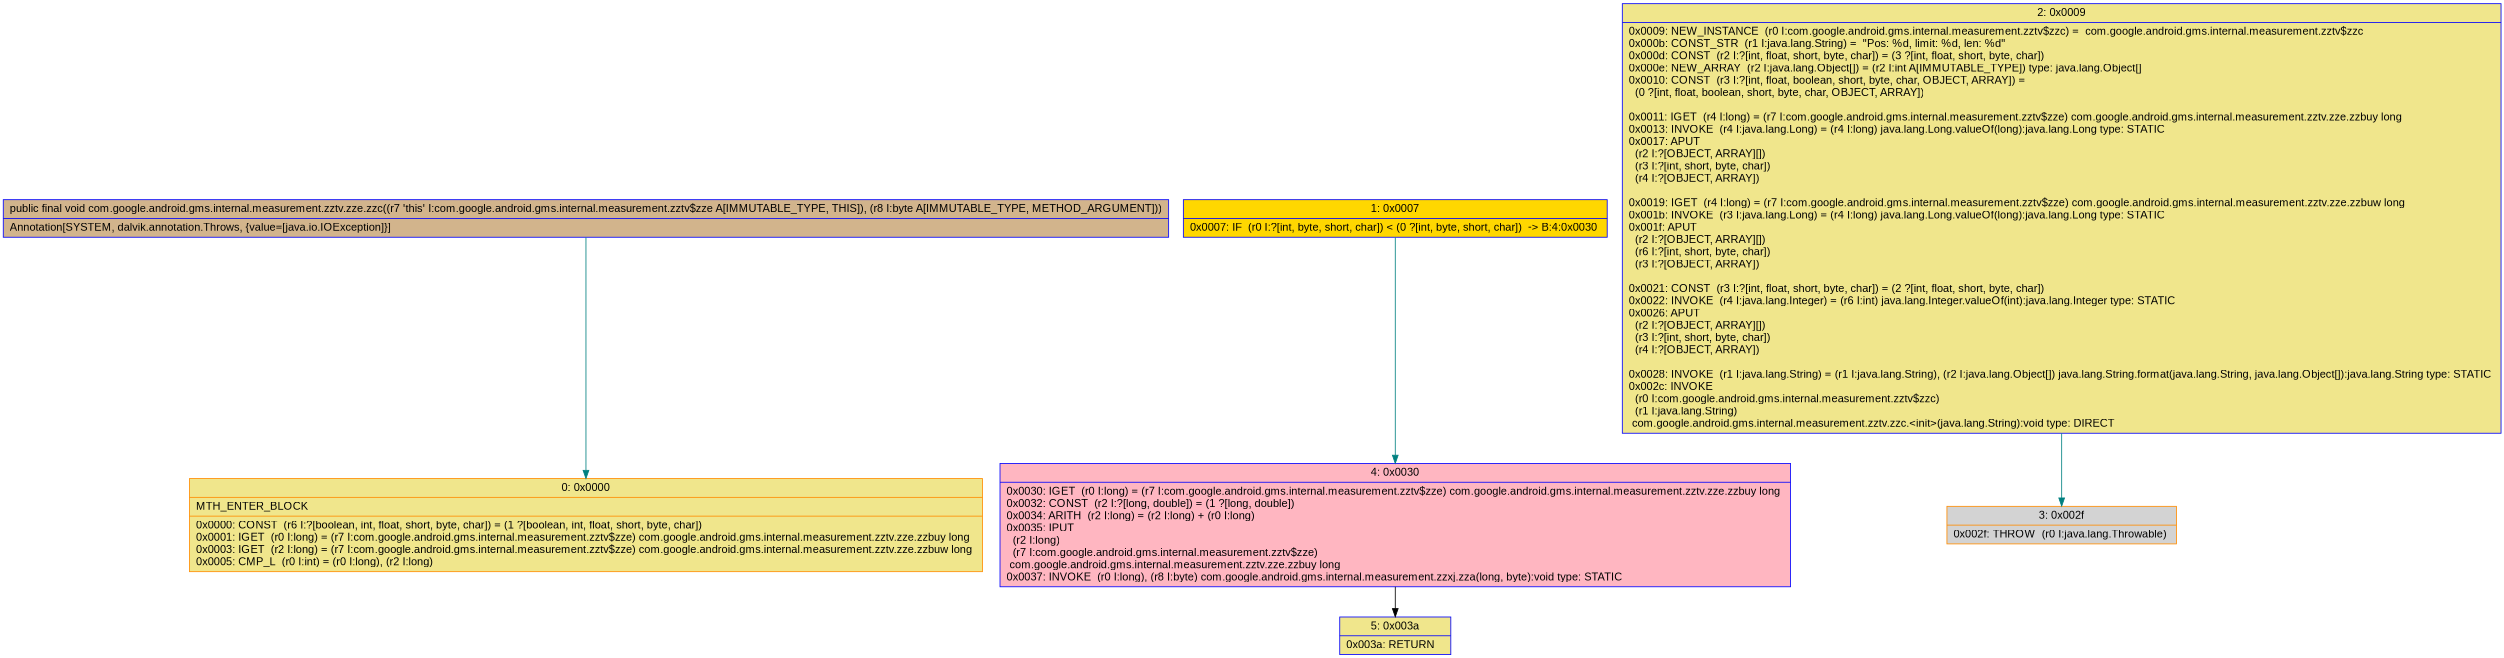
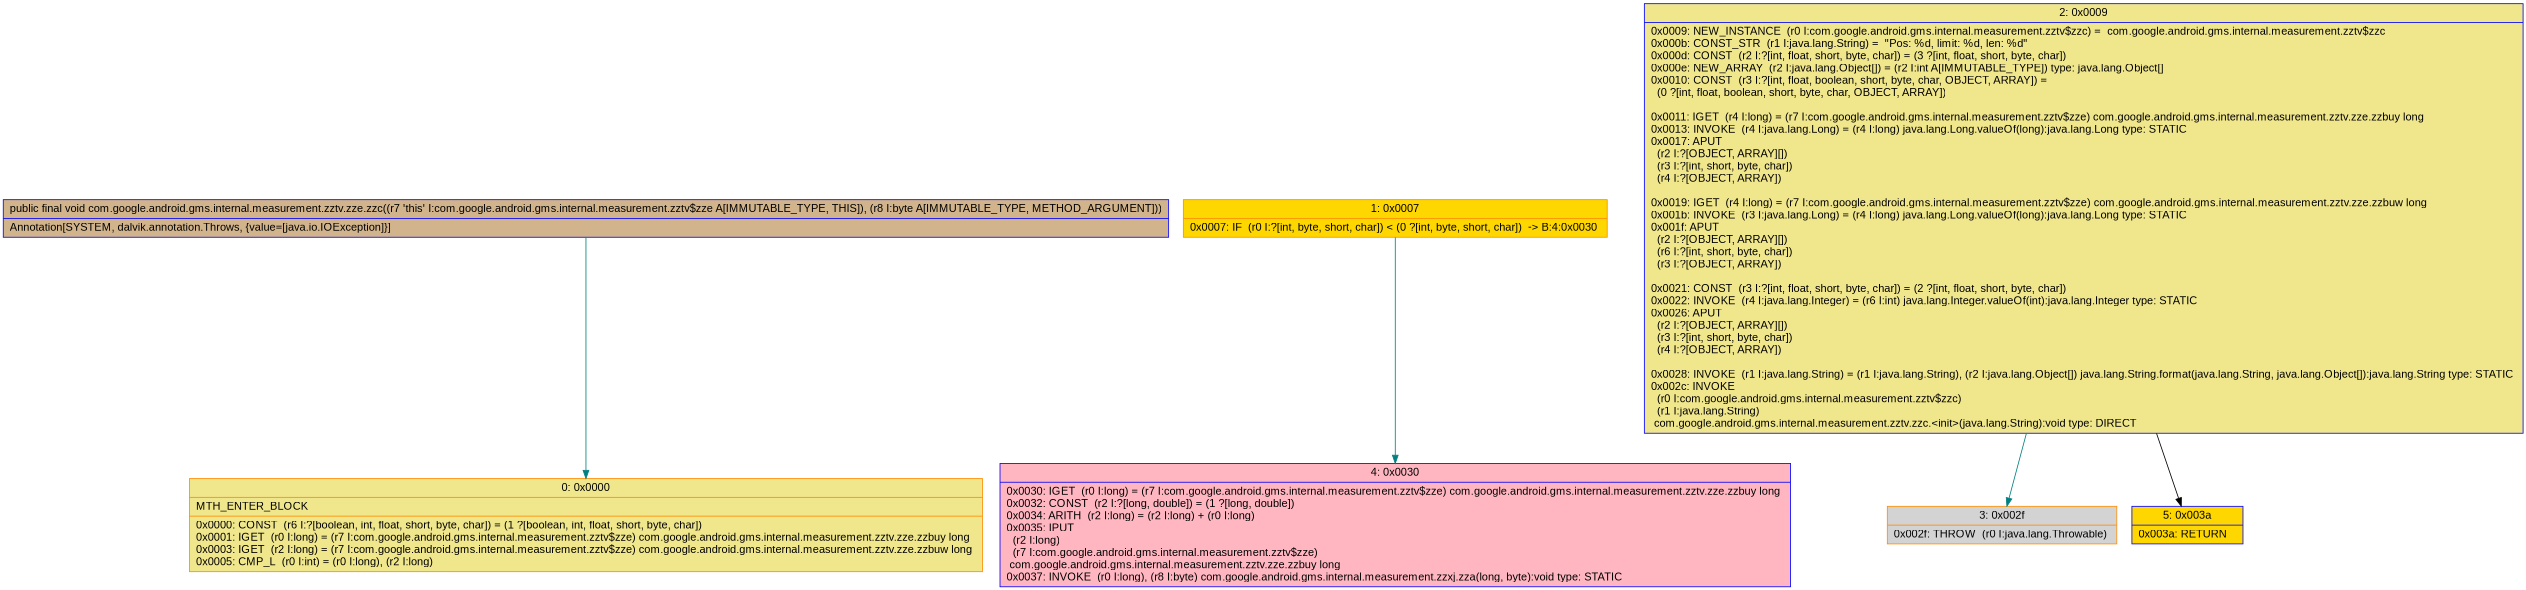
(1395, 218) -> (1395, 218)
(1395, 598) -> (2168, 466)
(1395, 636) -> (2187, 525)
